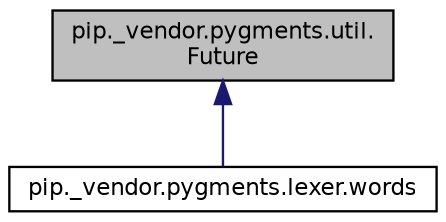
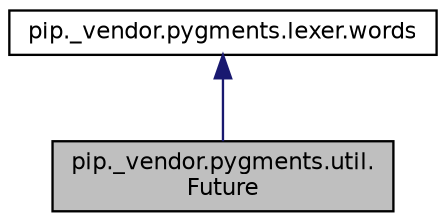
(223, 135) -> (223, 110)
